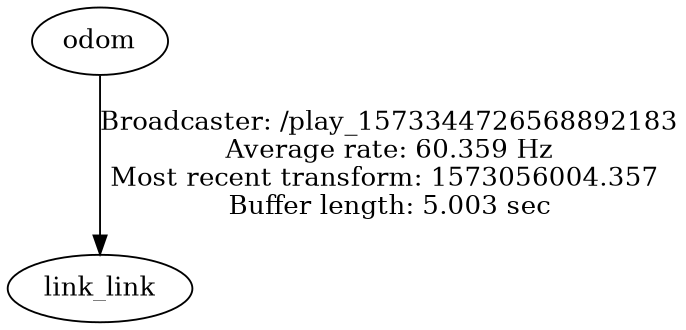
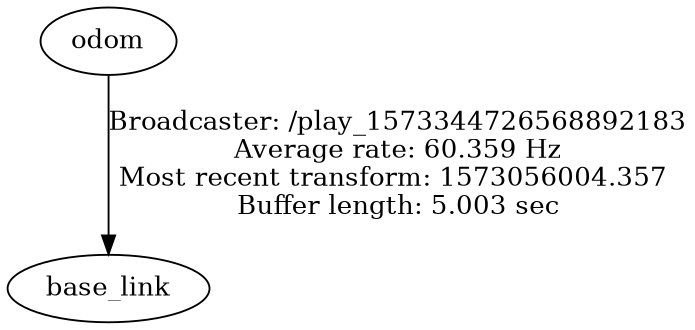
(100, 289) -> (109, 289)
